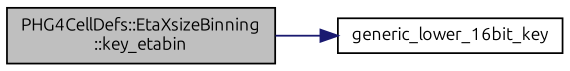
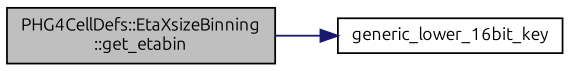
(141, 36) -> (141, 36)
